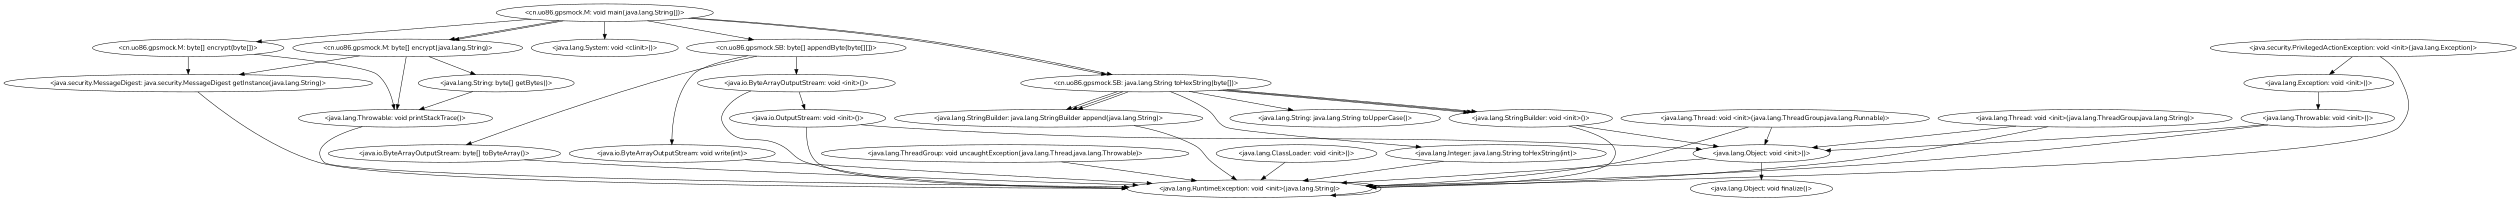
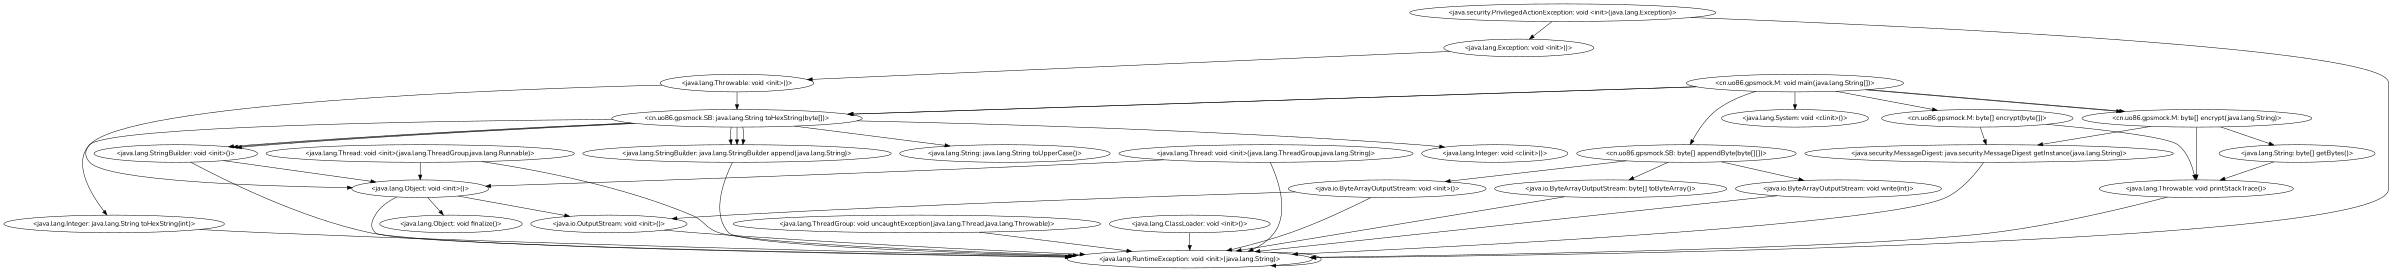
(1279, 139) -> (511, 206)
none -> (1495, 154)
(1820, 167) -> (737, 98)
